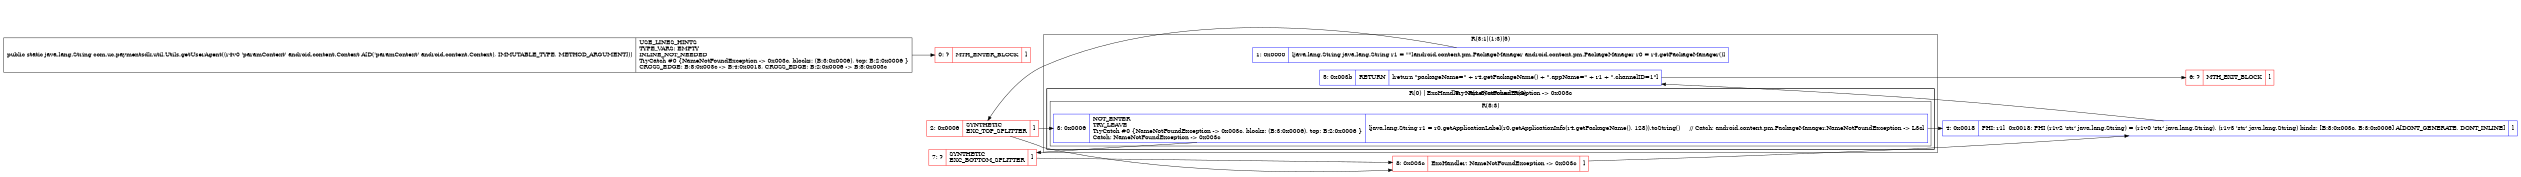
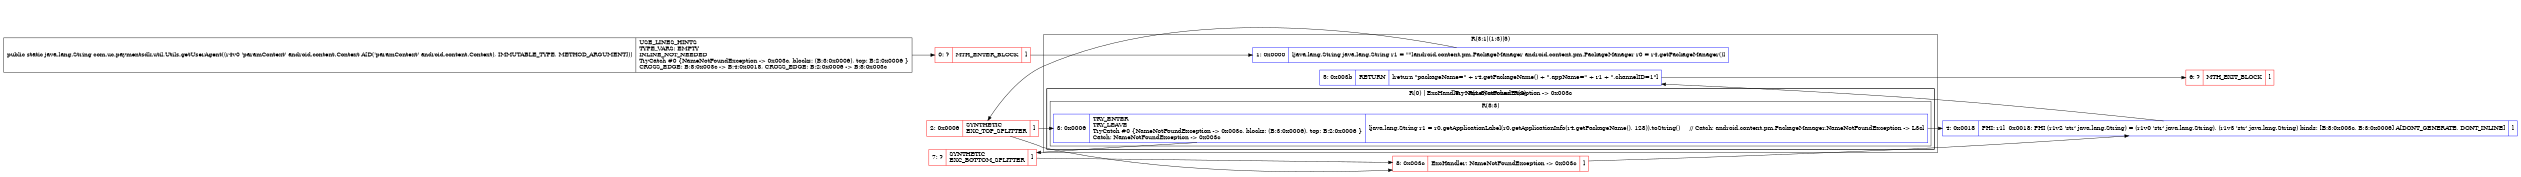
none -> (1139, 55)
(1112, 119) -> (1111, 119)
